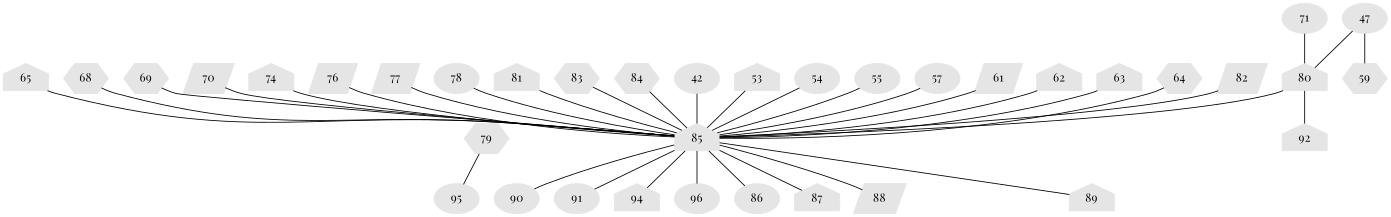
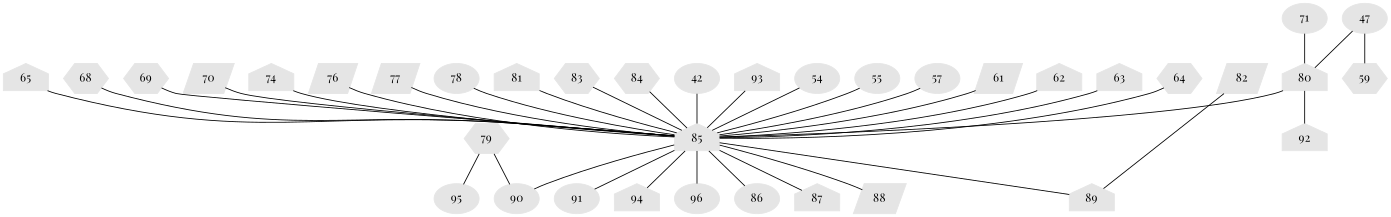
(757, 78) -> (757, 78)
(970, 122) -> (1164, 141)
none -> (502, 169)
